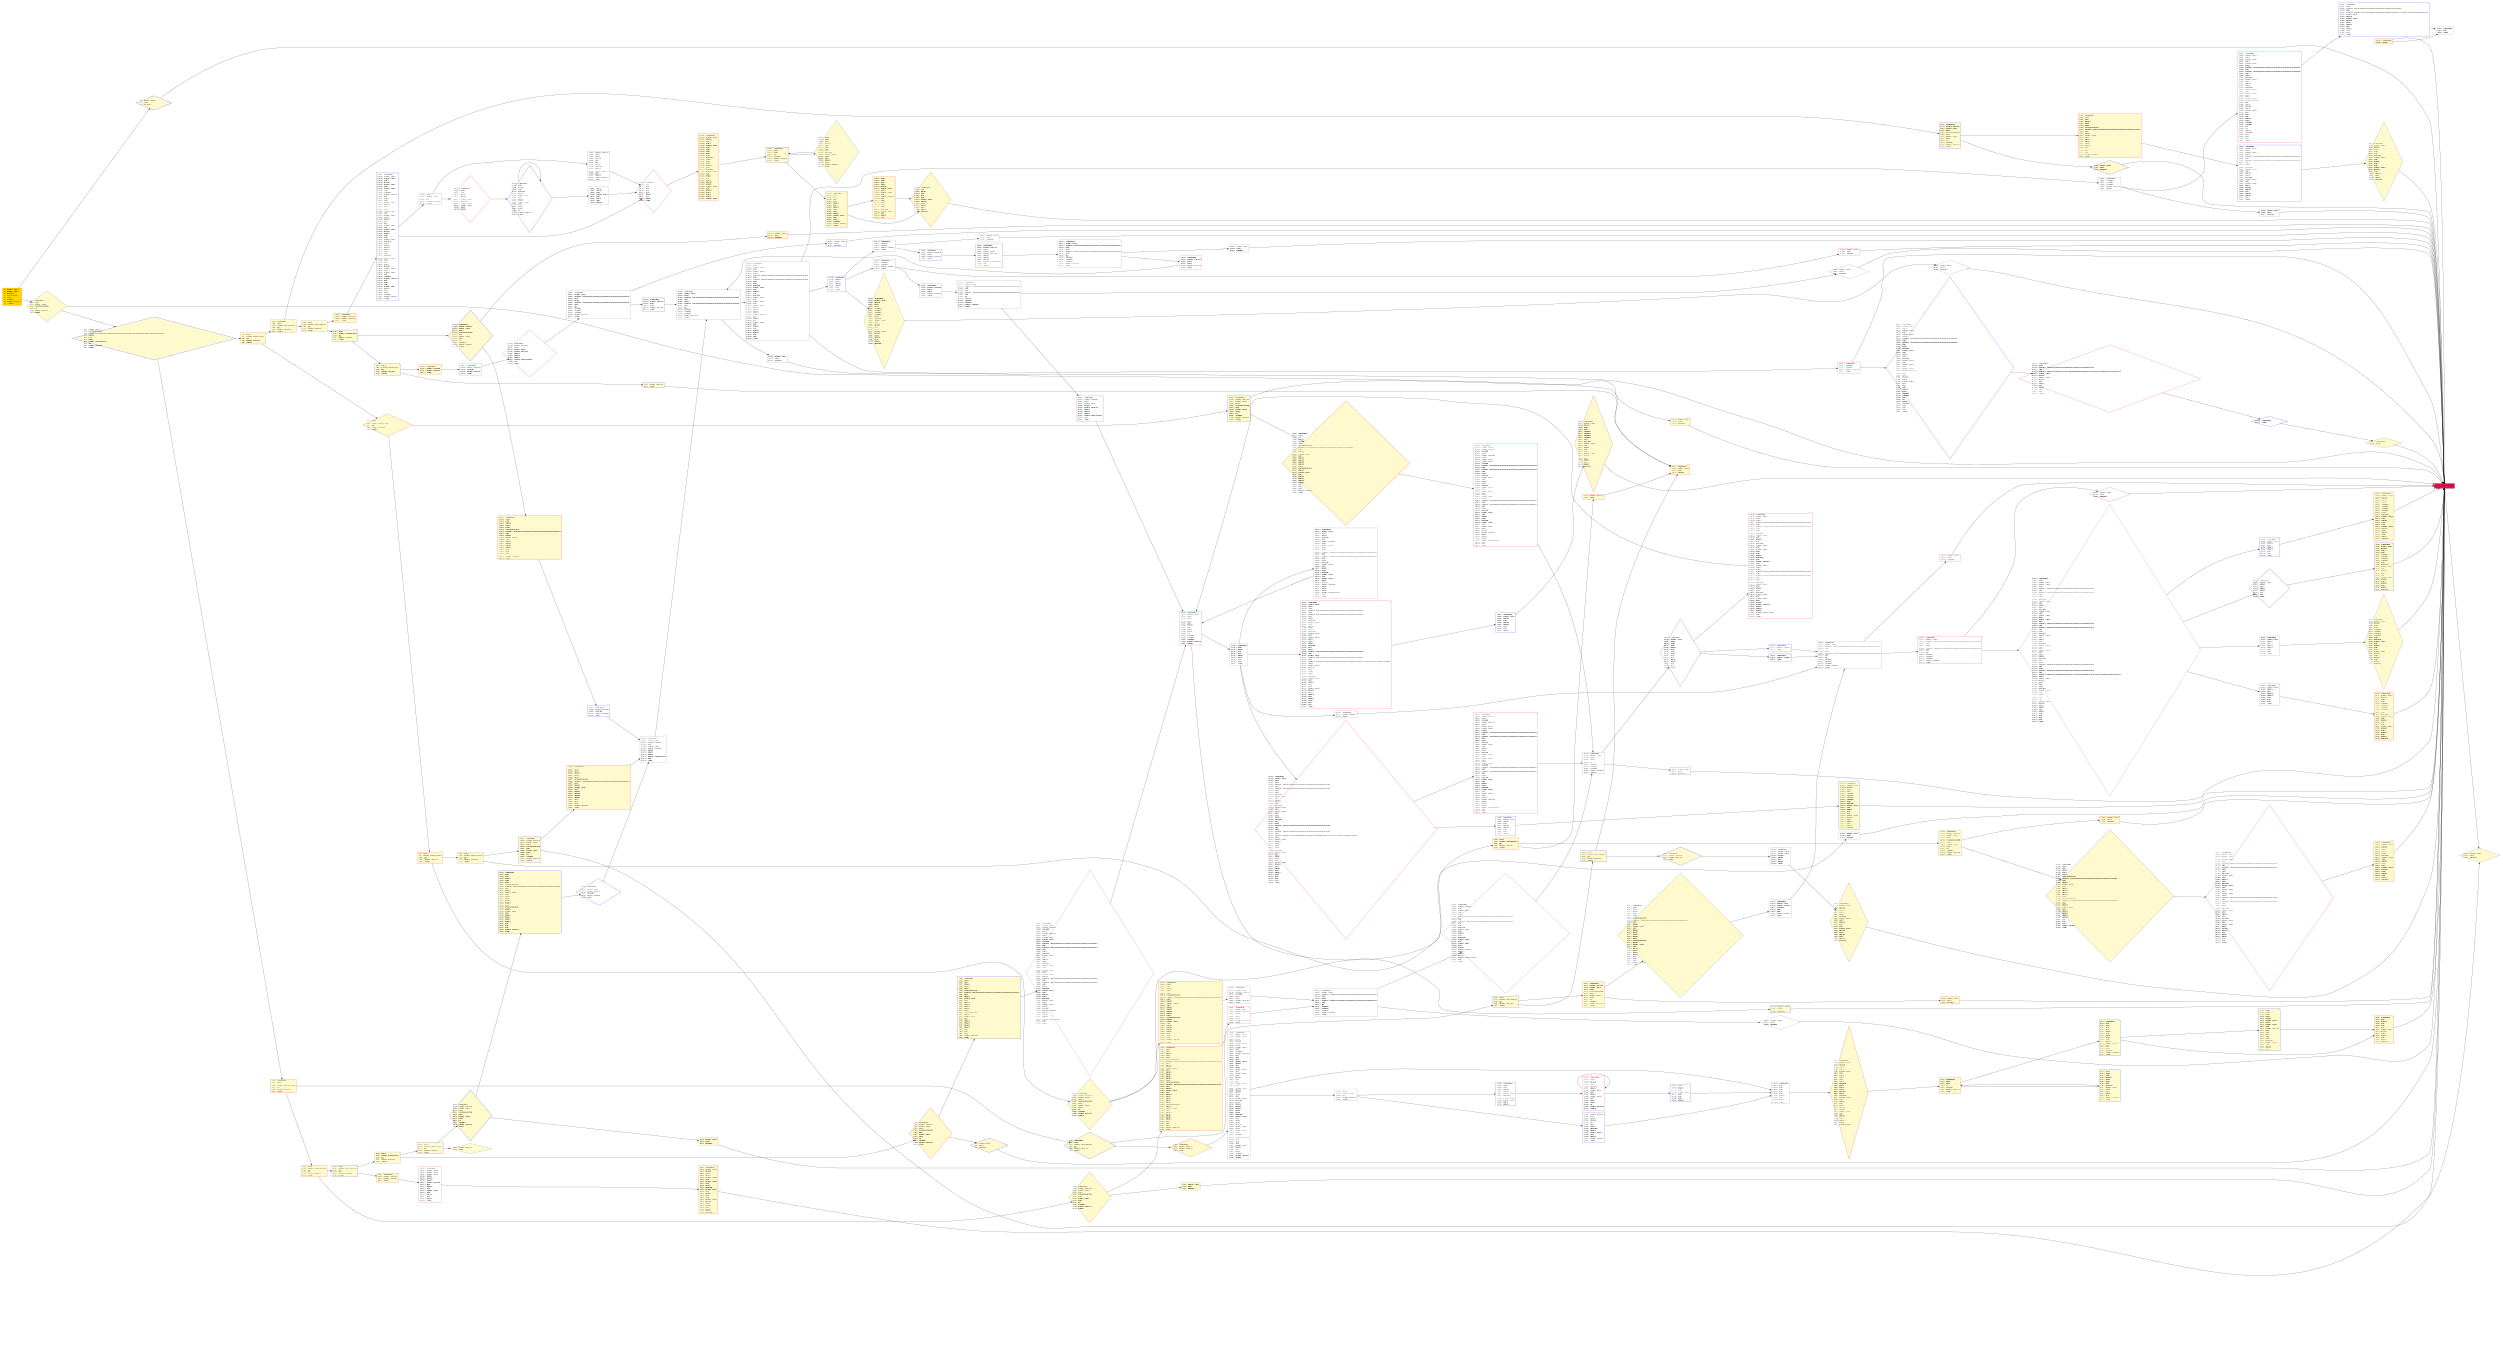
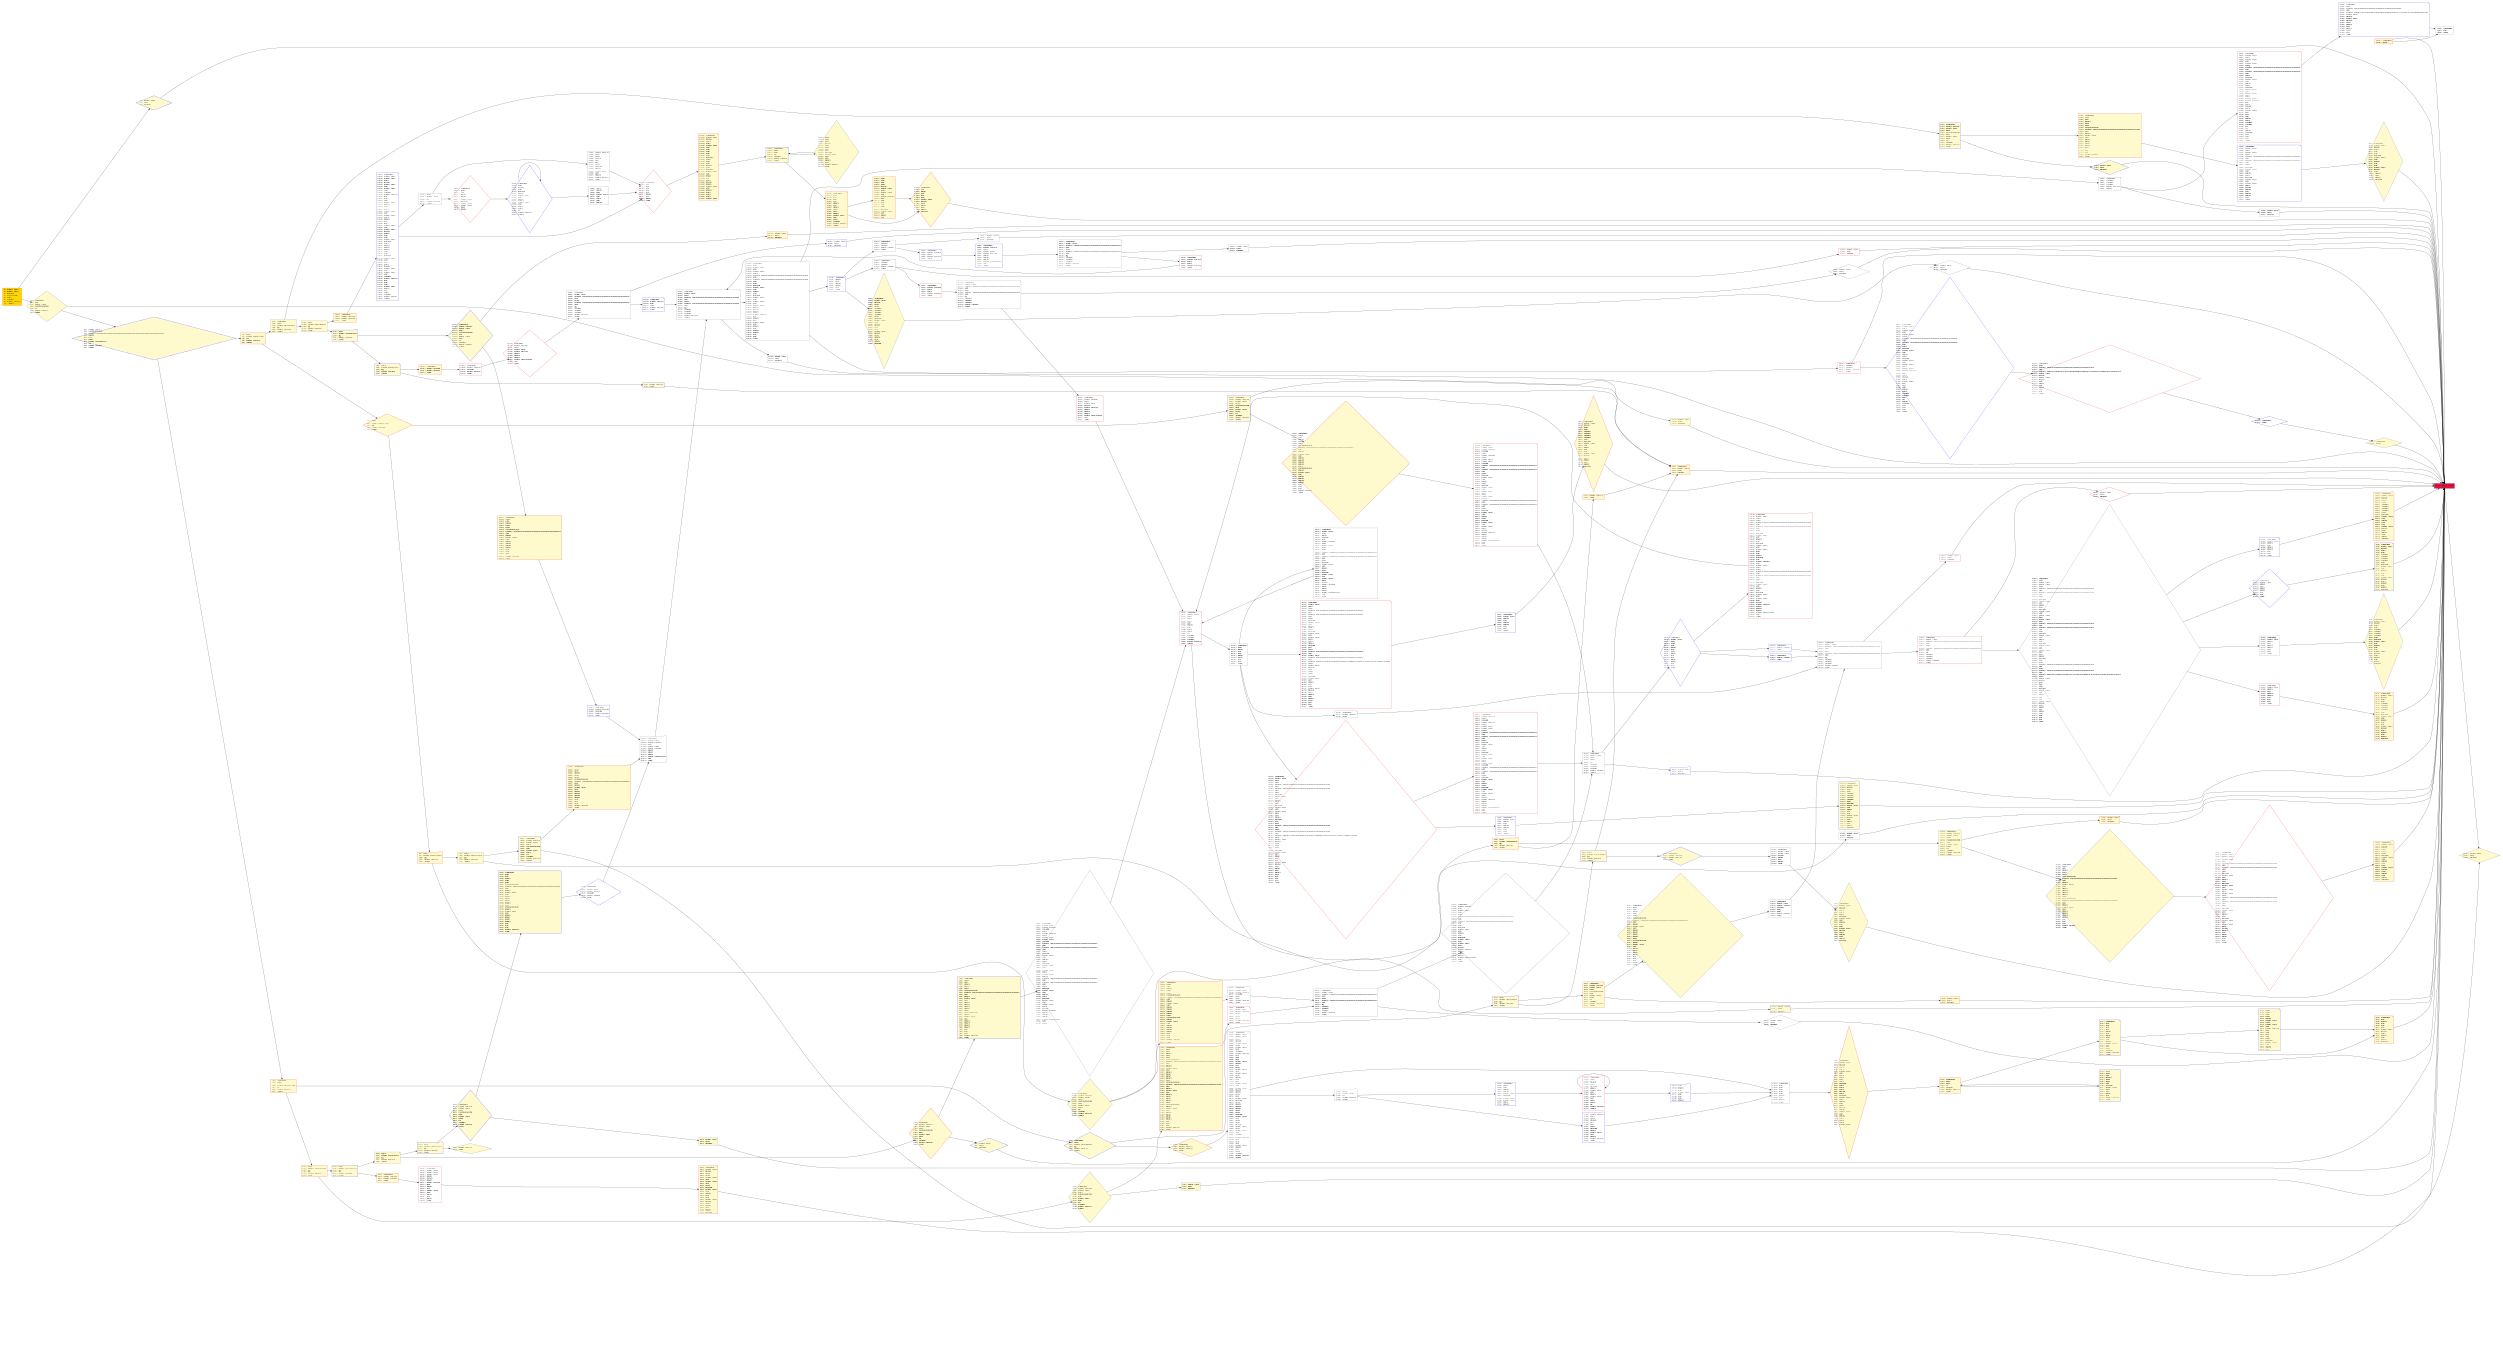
none -> (2066, 473)
